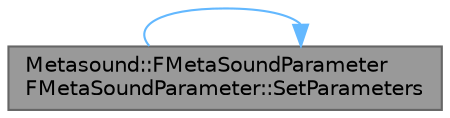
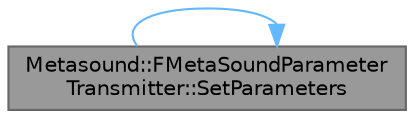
(225, 78) -> (207, 78)
